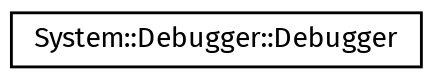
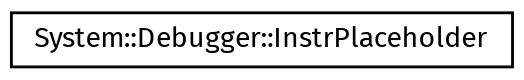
(216, 40) -> (262, 40)
